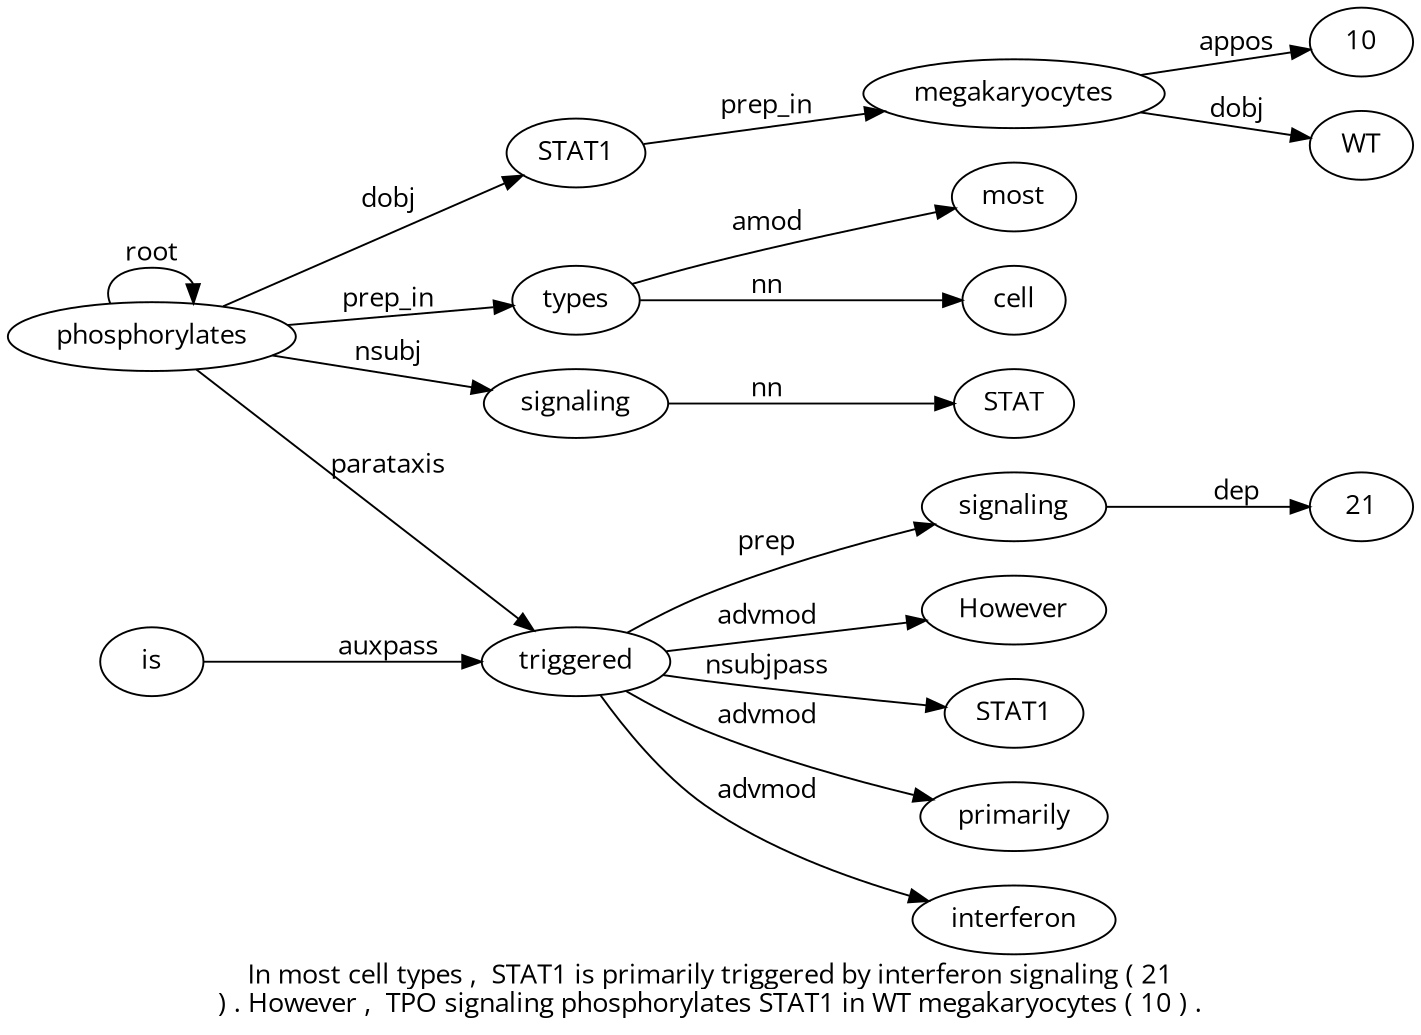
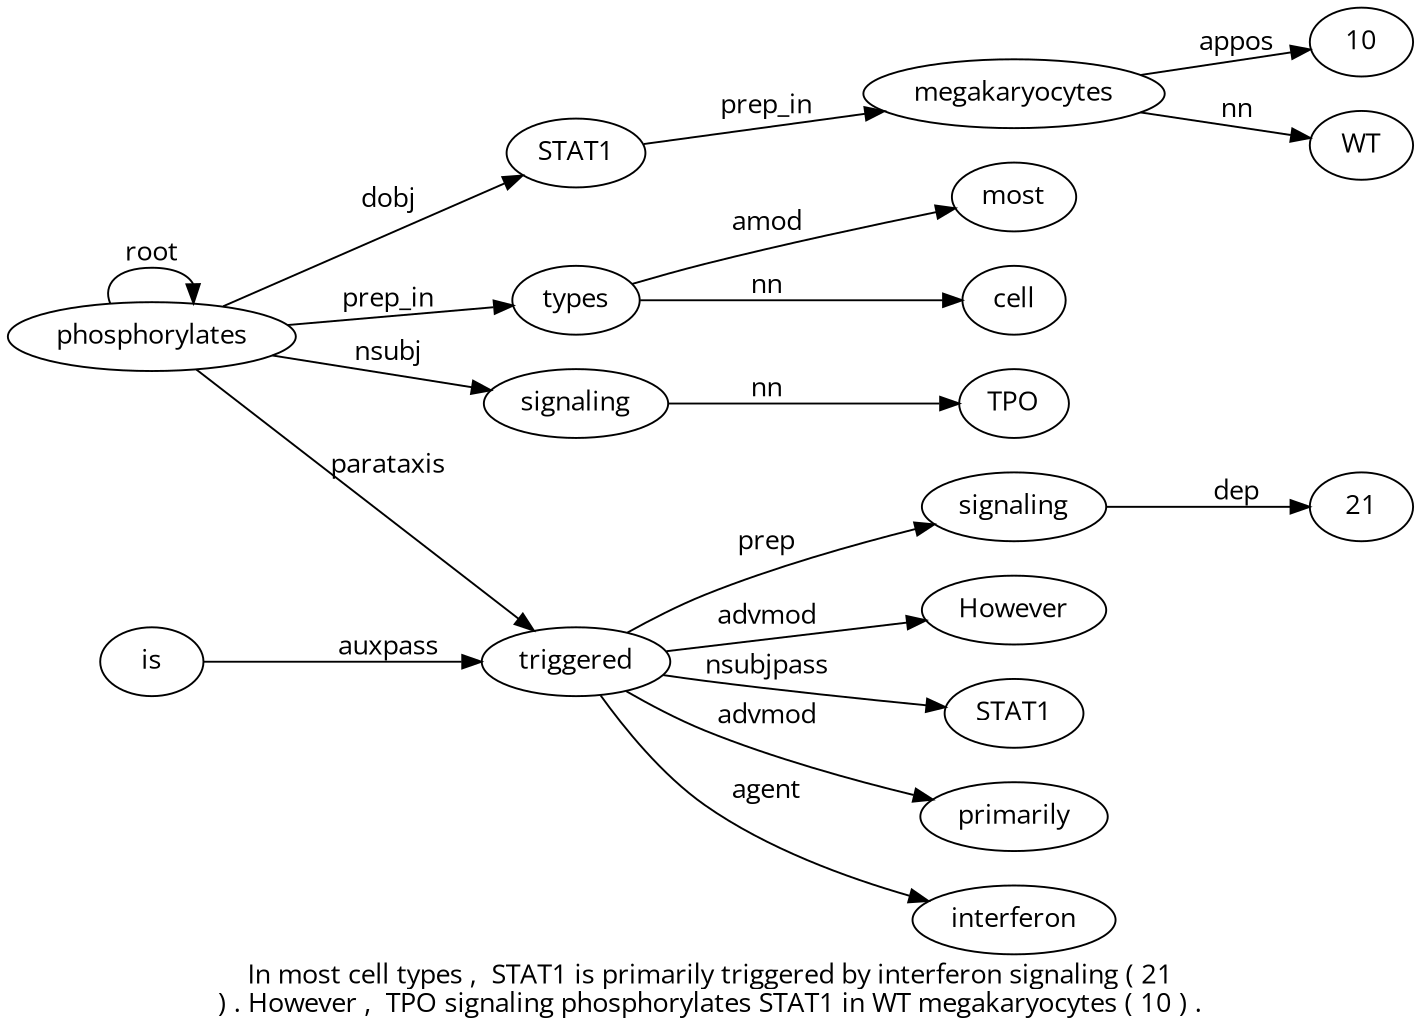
(1237, 110) -> (1237, 110)
(1014, 404) -> (1014, 404)
(767, 791) -> (767, 791)
